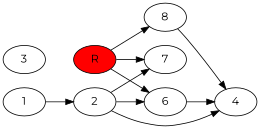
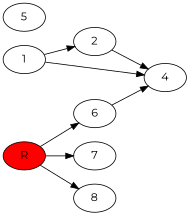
(200, 55) -> (91, 68)
(24, 60) -> (24, 17)
(125, 84) -> none
(126, 102) -> none
